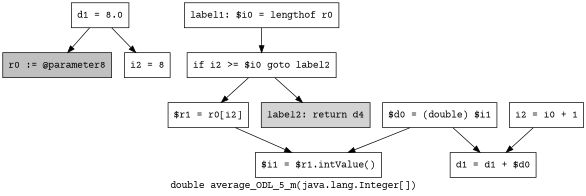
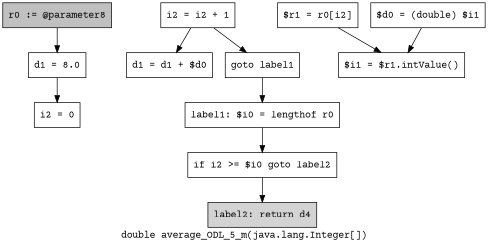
(81, 38) -> (57, 37)
(147, 65) -> (57, 115)
none -> (262, 65)
(238, 88) -> none
(546, 115) -> (198, 15)
(464, 138) -> none
